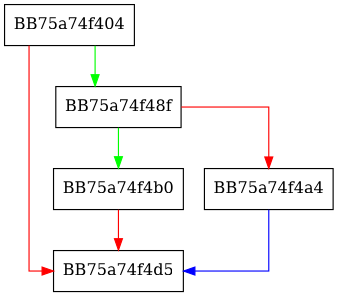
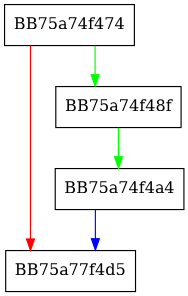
(69, 25) -> (69, 25)
(250, 107) -> (118, 142)
(118, 189) -> none
(118, 271) -> (71, 271)
